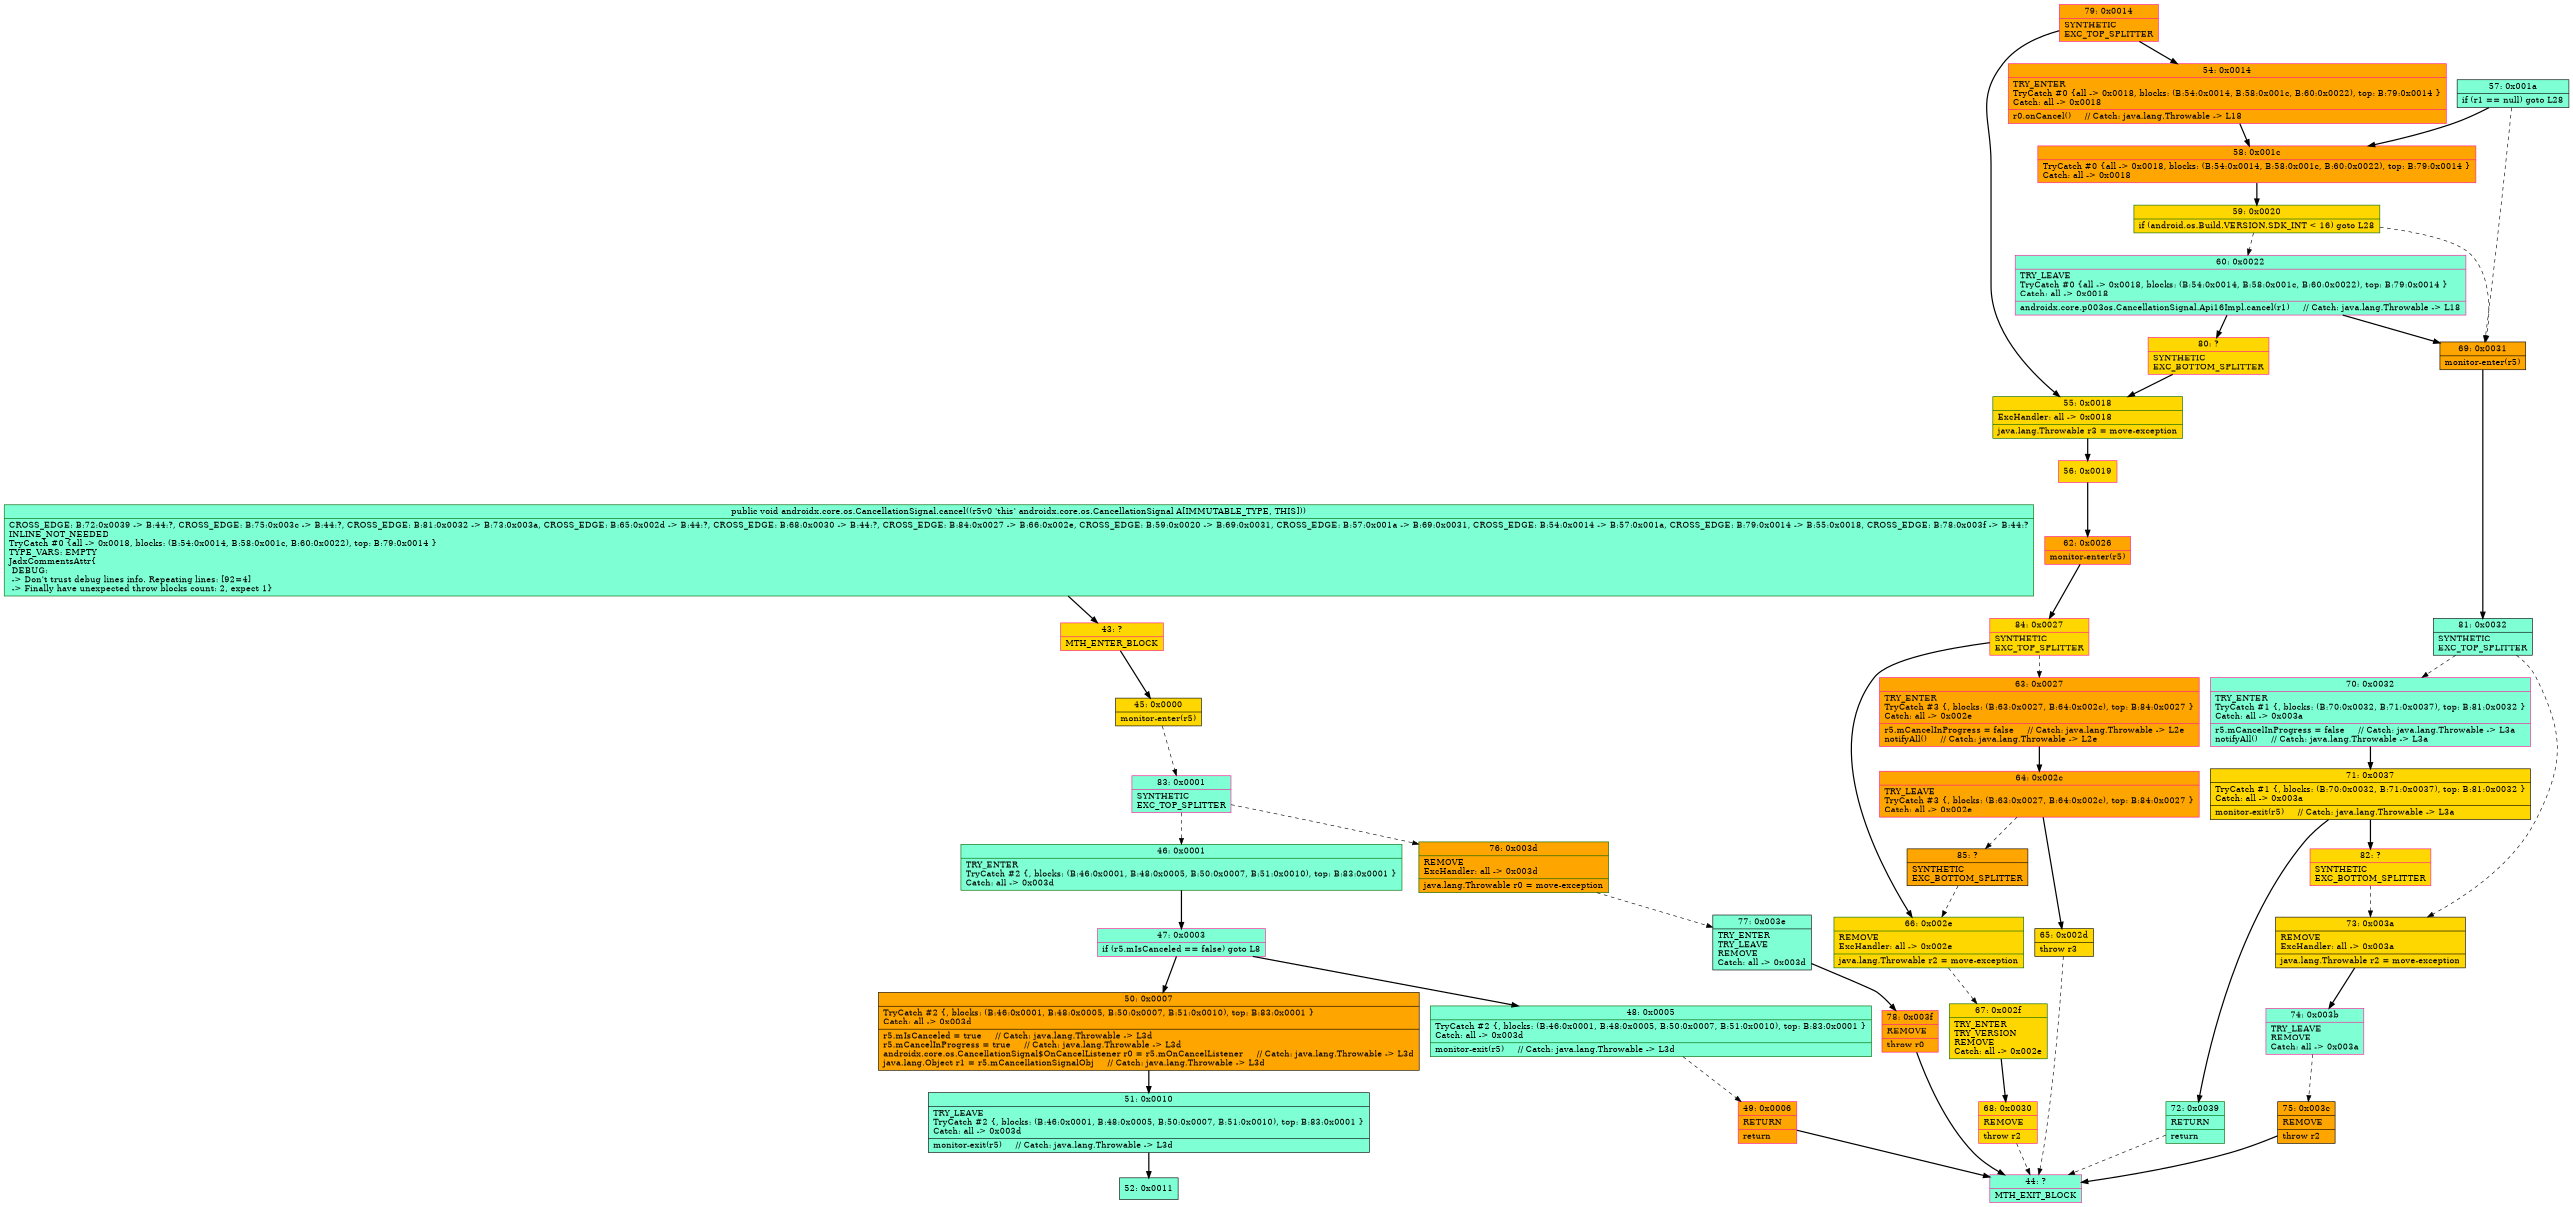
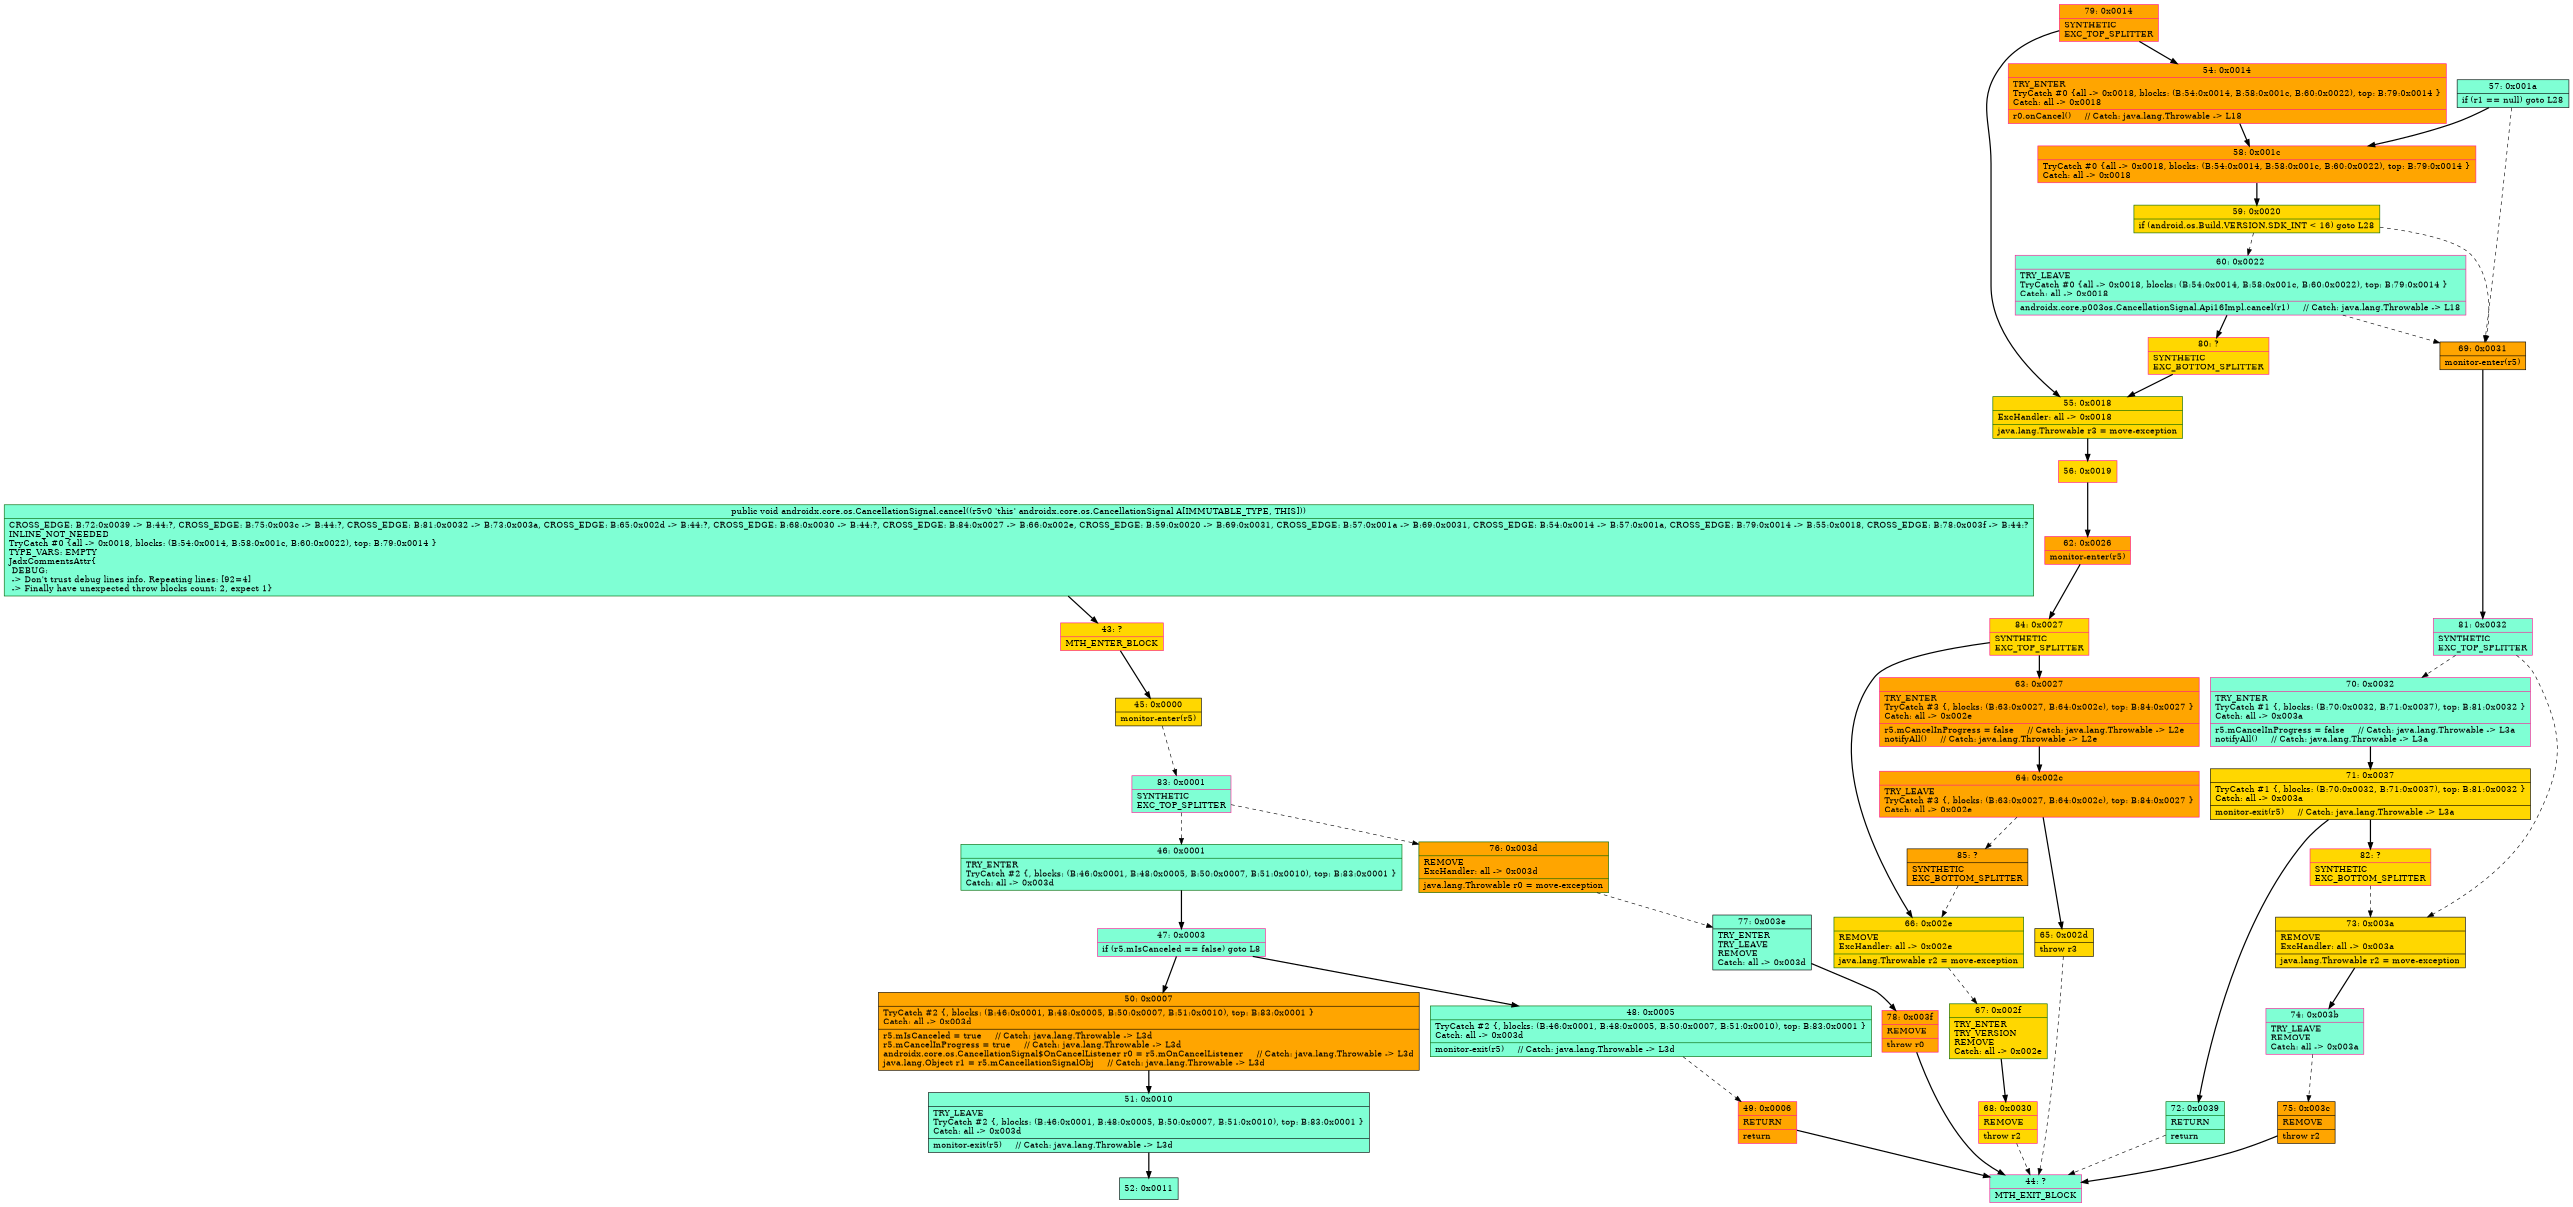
(2388, 328) -> (2388, 328)
(2483, 637) -> (2483, 637)
(2039, 663) -> (2039, 663)
